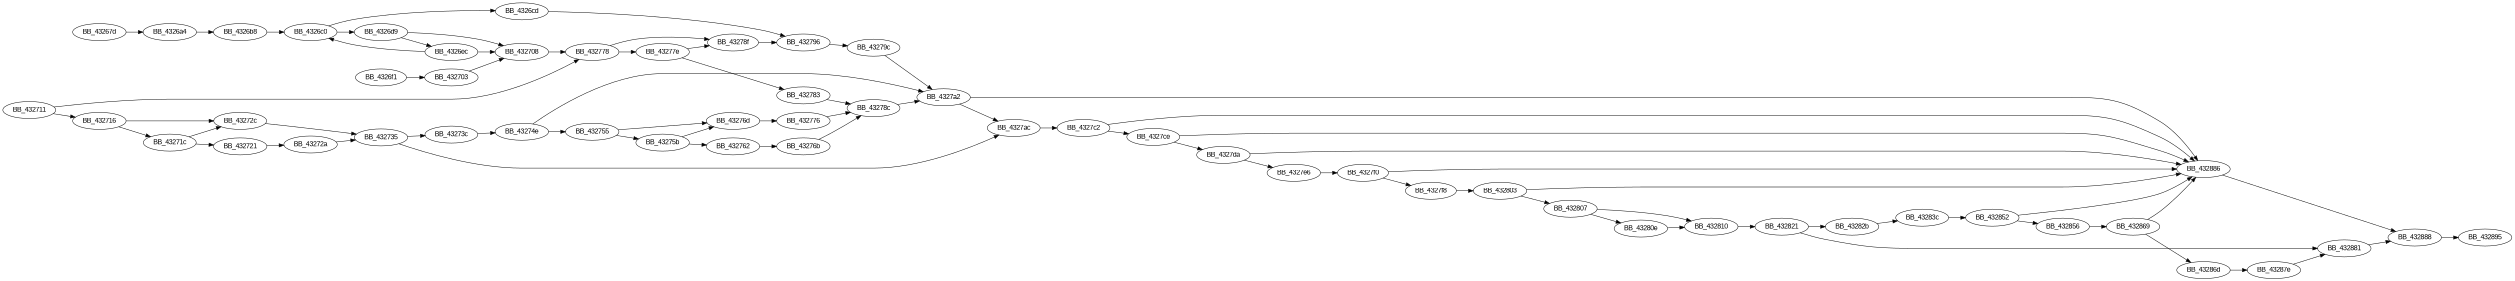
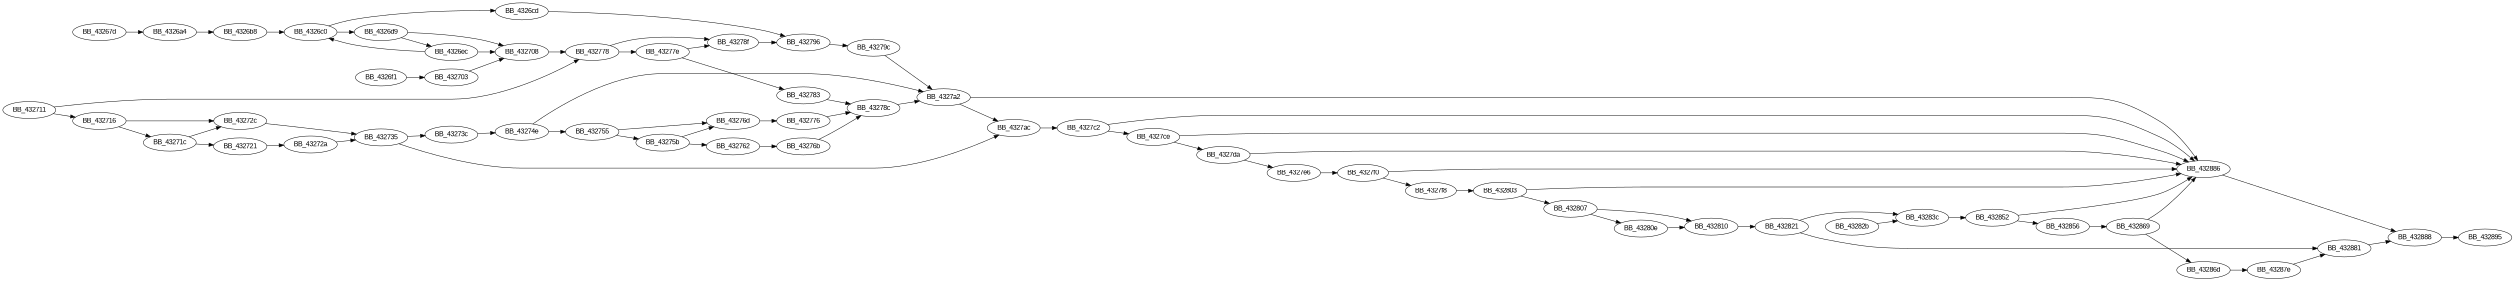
(1815, 227) -> (1846, 212)
